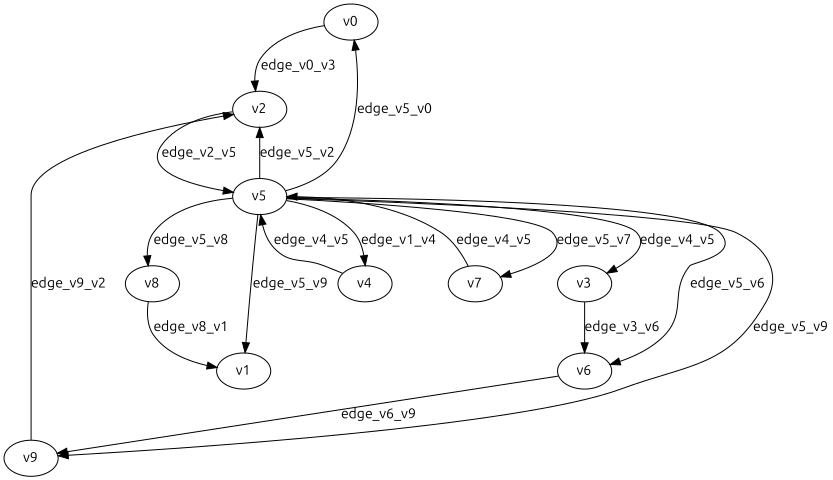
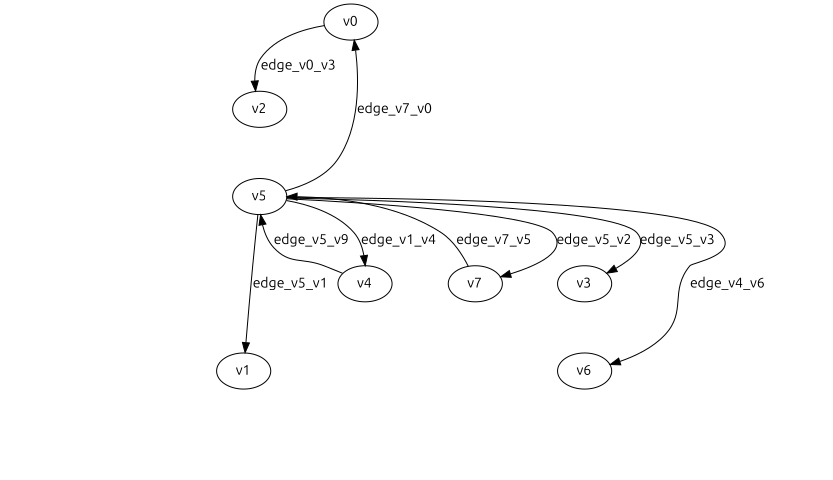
(395, 109) -> (395, 109)
(160, 150) -> none
(260, 158) -> none
(312, 240) -> (312, 240)
(494, 240) -> (494, 240)
(595, 240) -> (595, 240)
(678, 240) -> (678, 240)
(152, 284) -> none
(291, 284) -> (291, 284)
(728, 284) -> (728, 284)
(585, 322) -> none
(31, 458) -> none
